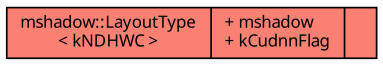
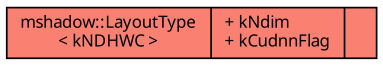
(269, 23) -> (258, 23)
